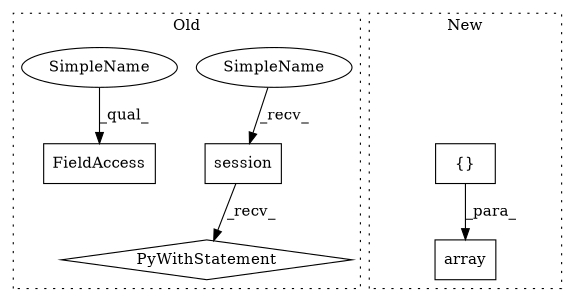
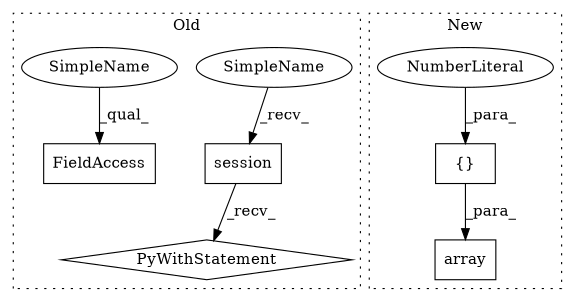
none -> (465, 67)
